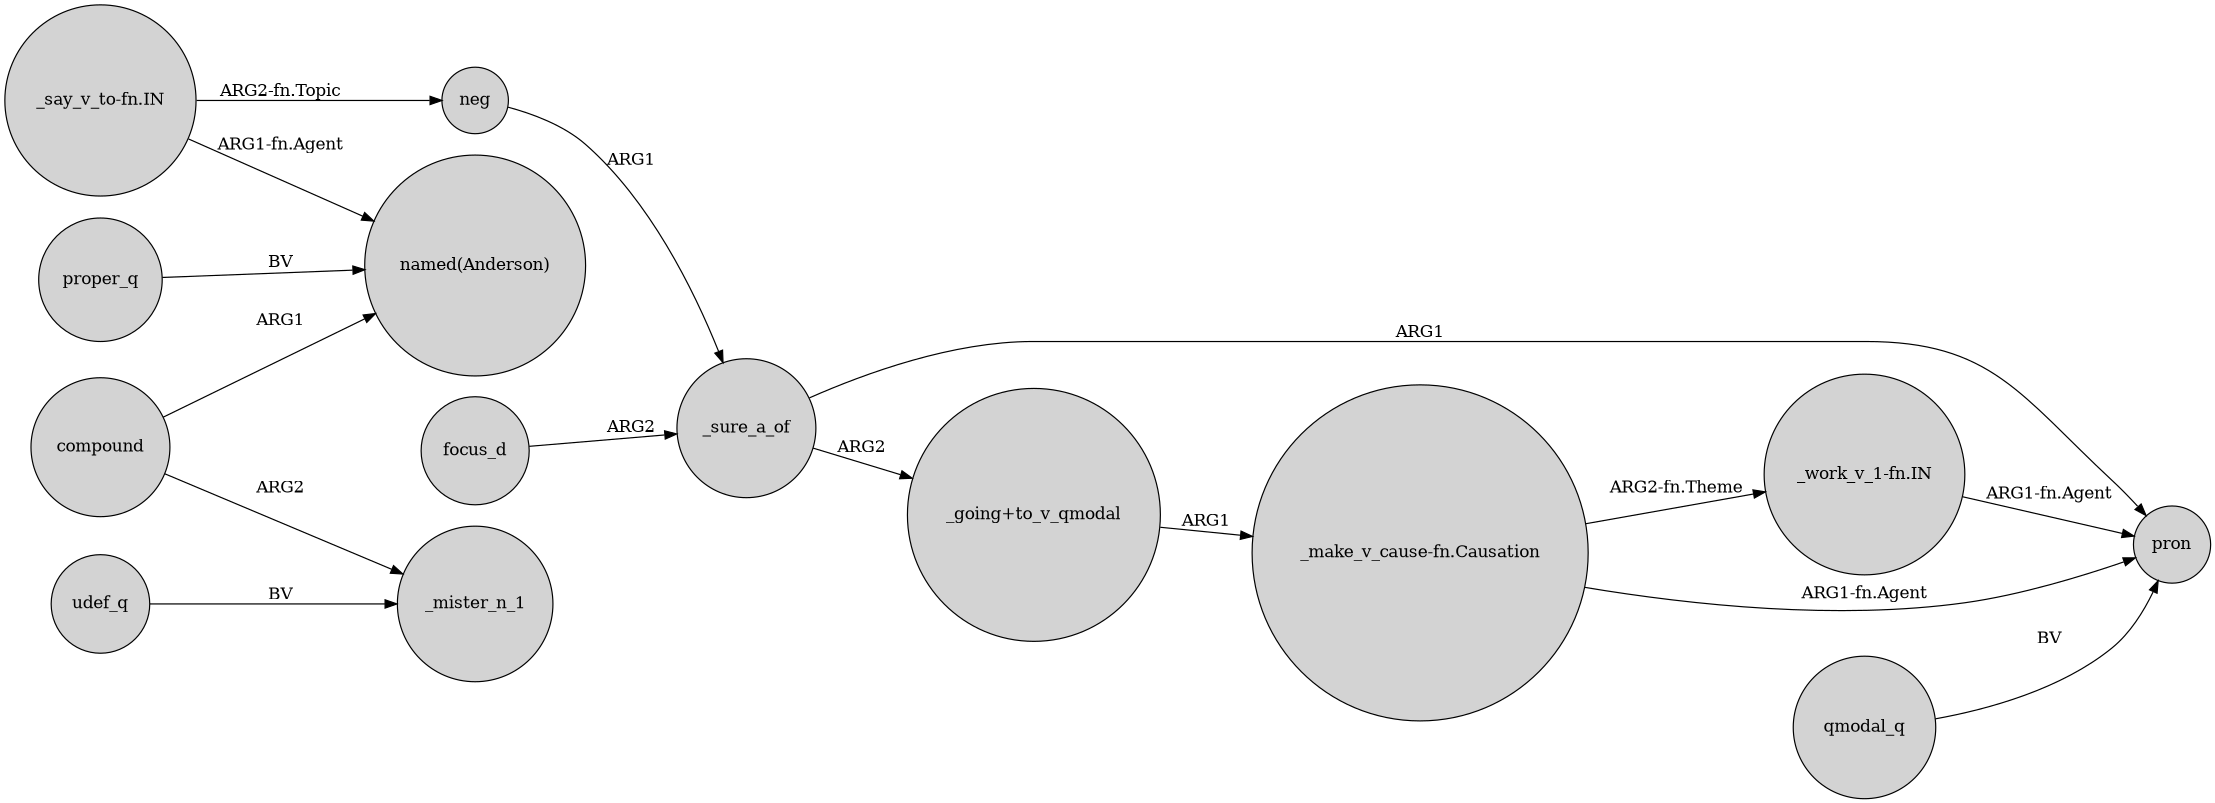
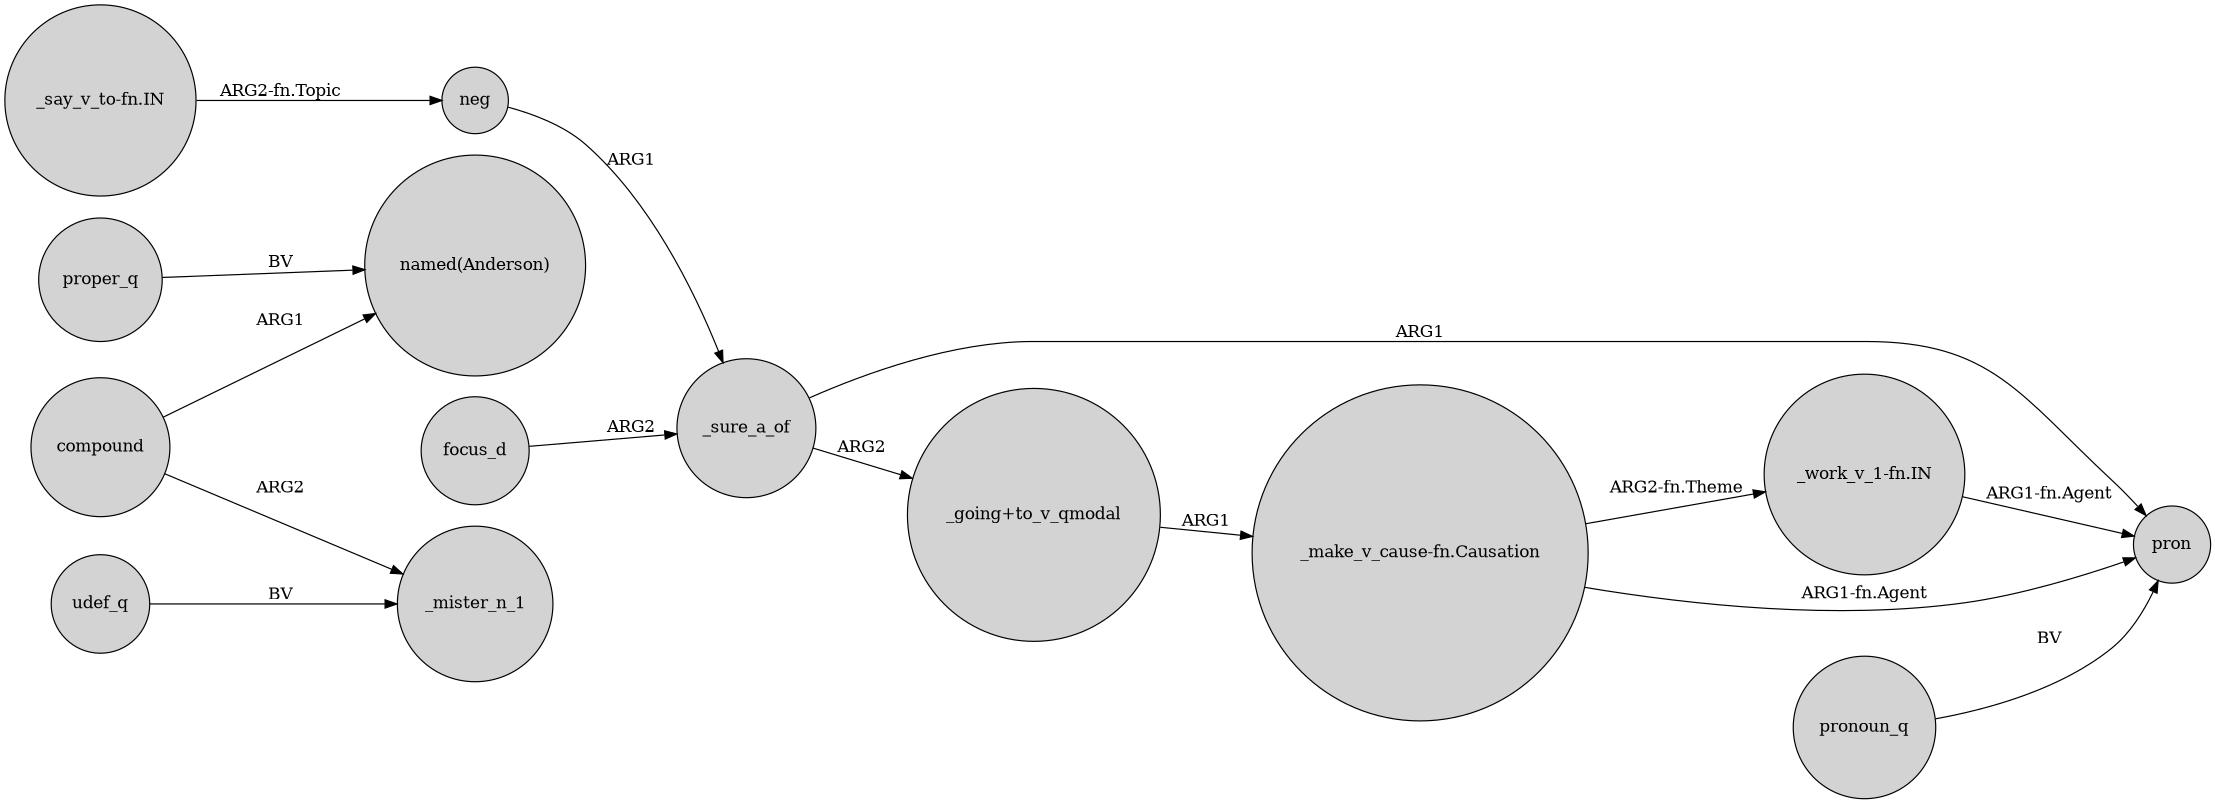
(276, 178) -> none
(1864, 727) -> (1864, 727)
